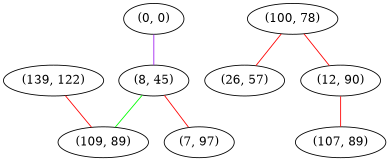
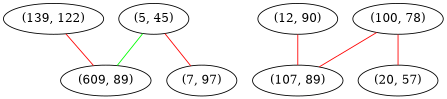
(154, 19) -> none
(317, 50) -> (348, 50)
(154, 81) -> (154, 19)
(245, 81) -> (398, 81)
(103, 142) -> (106, 81)
